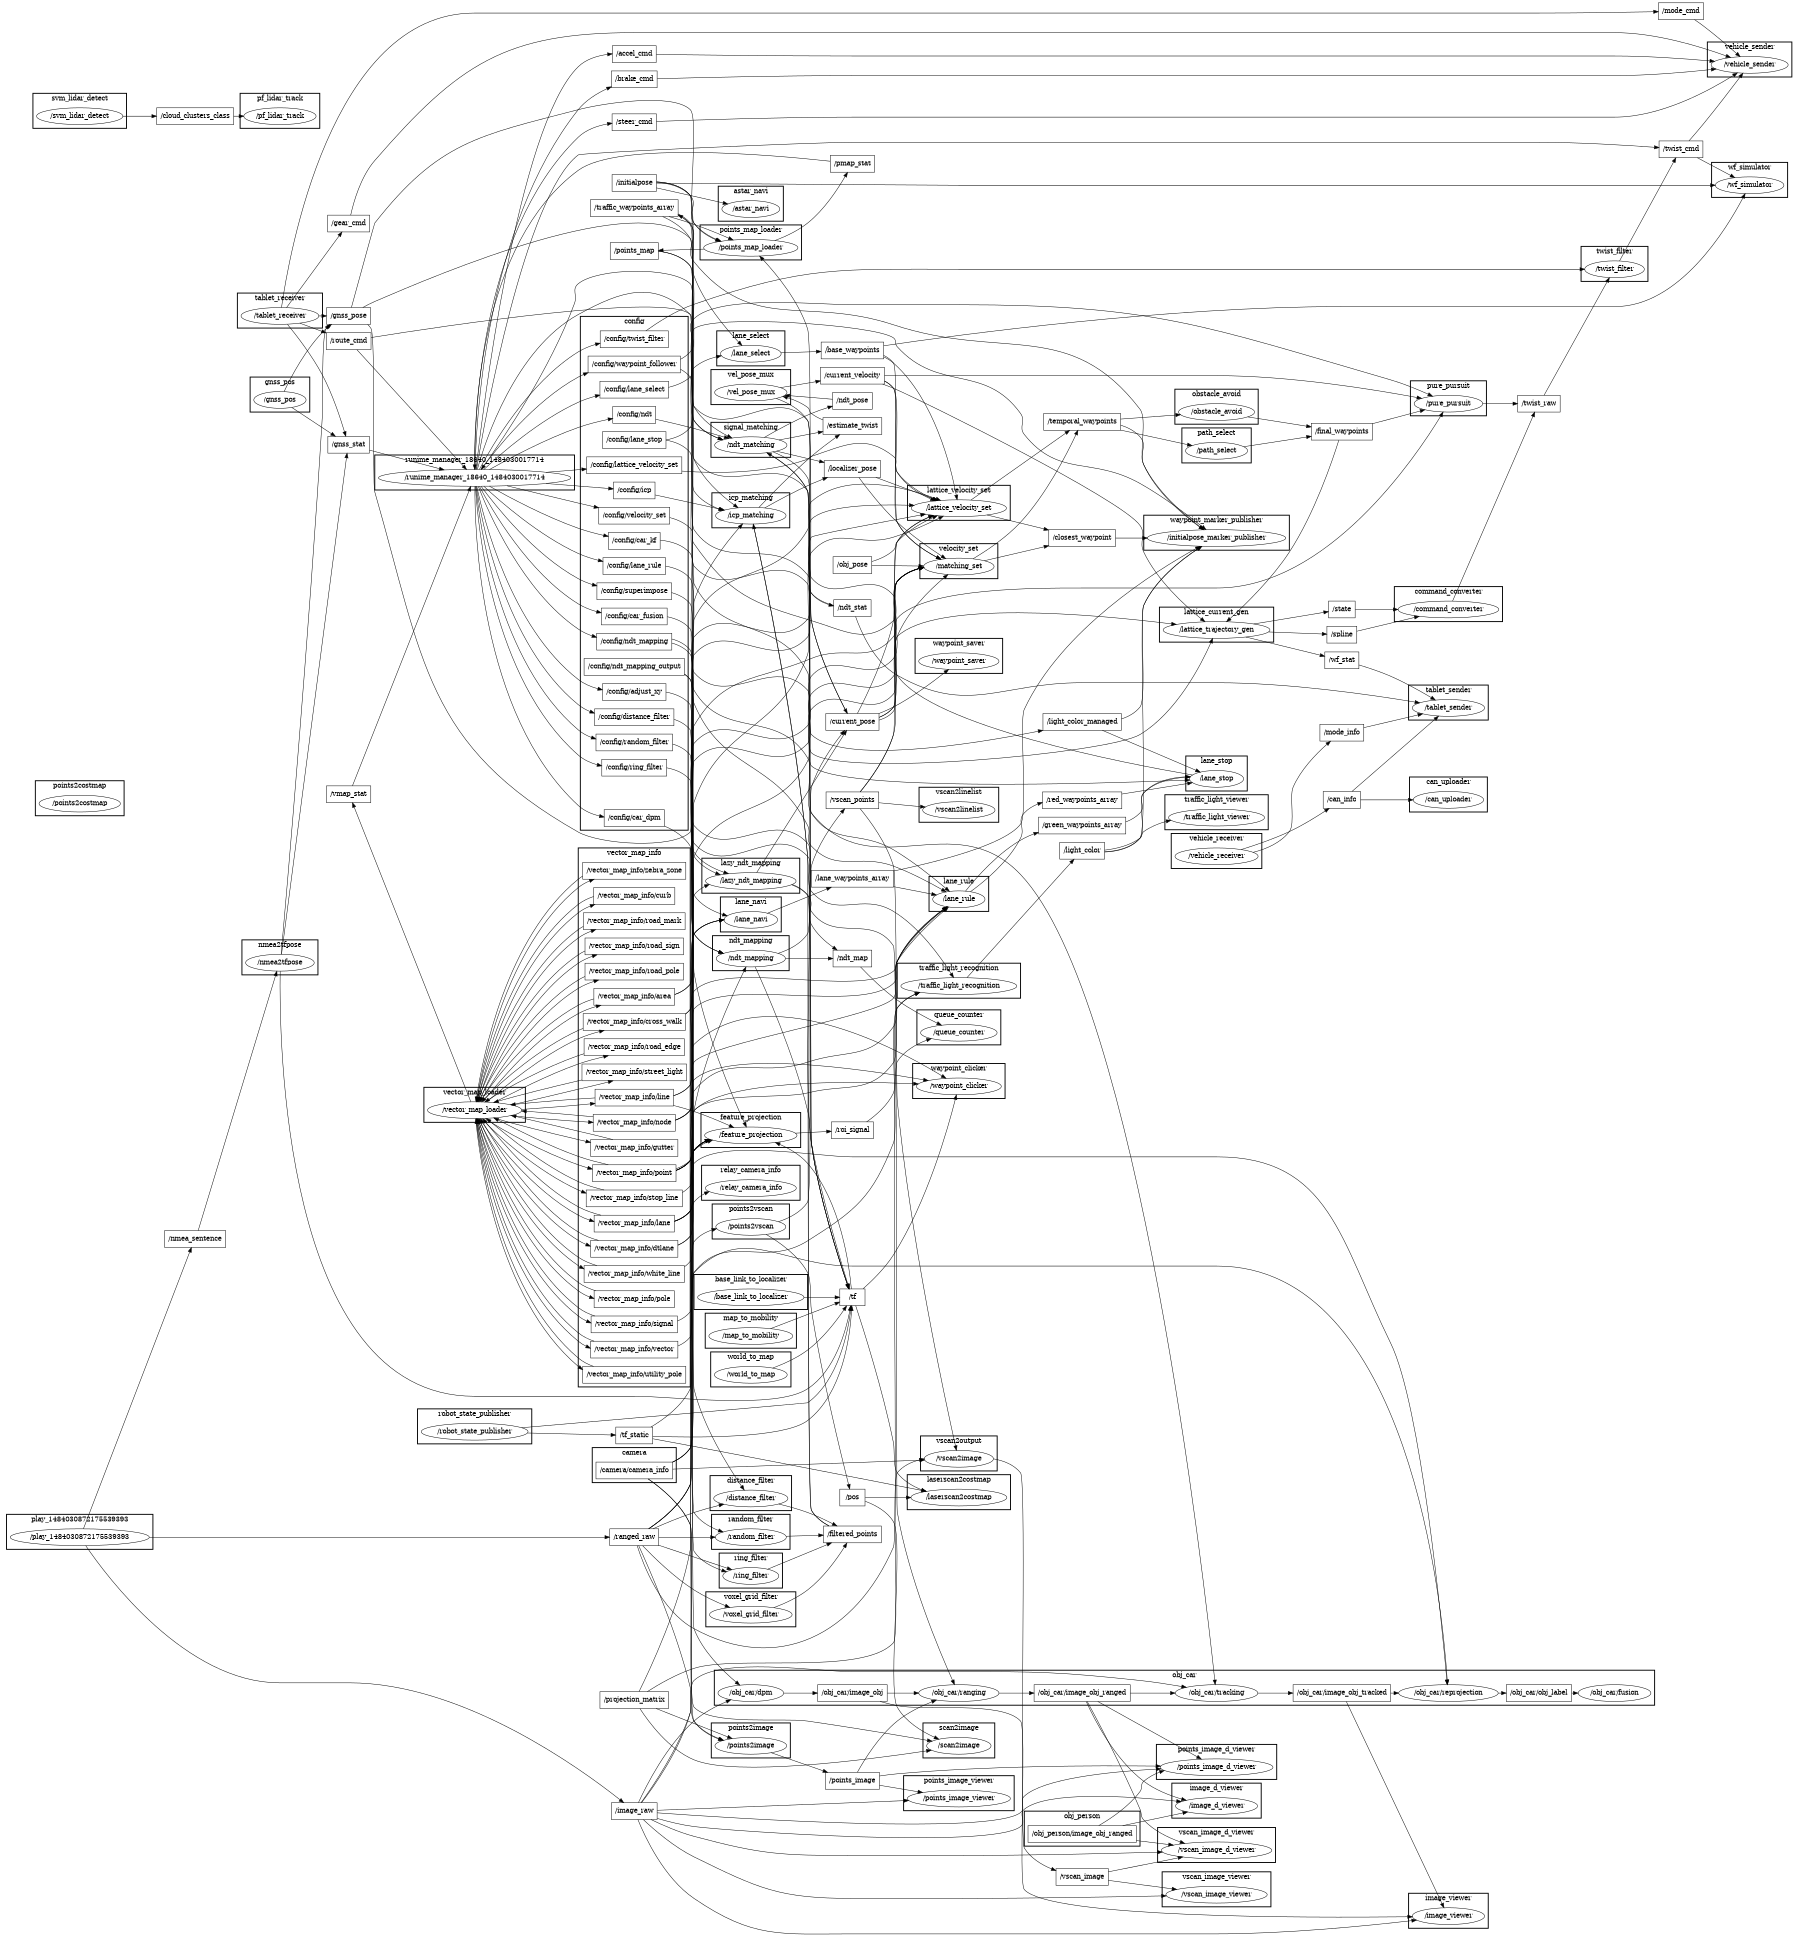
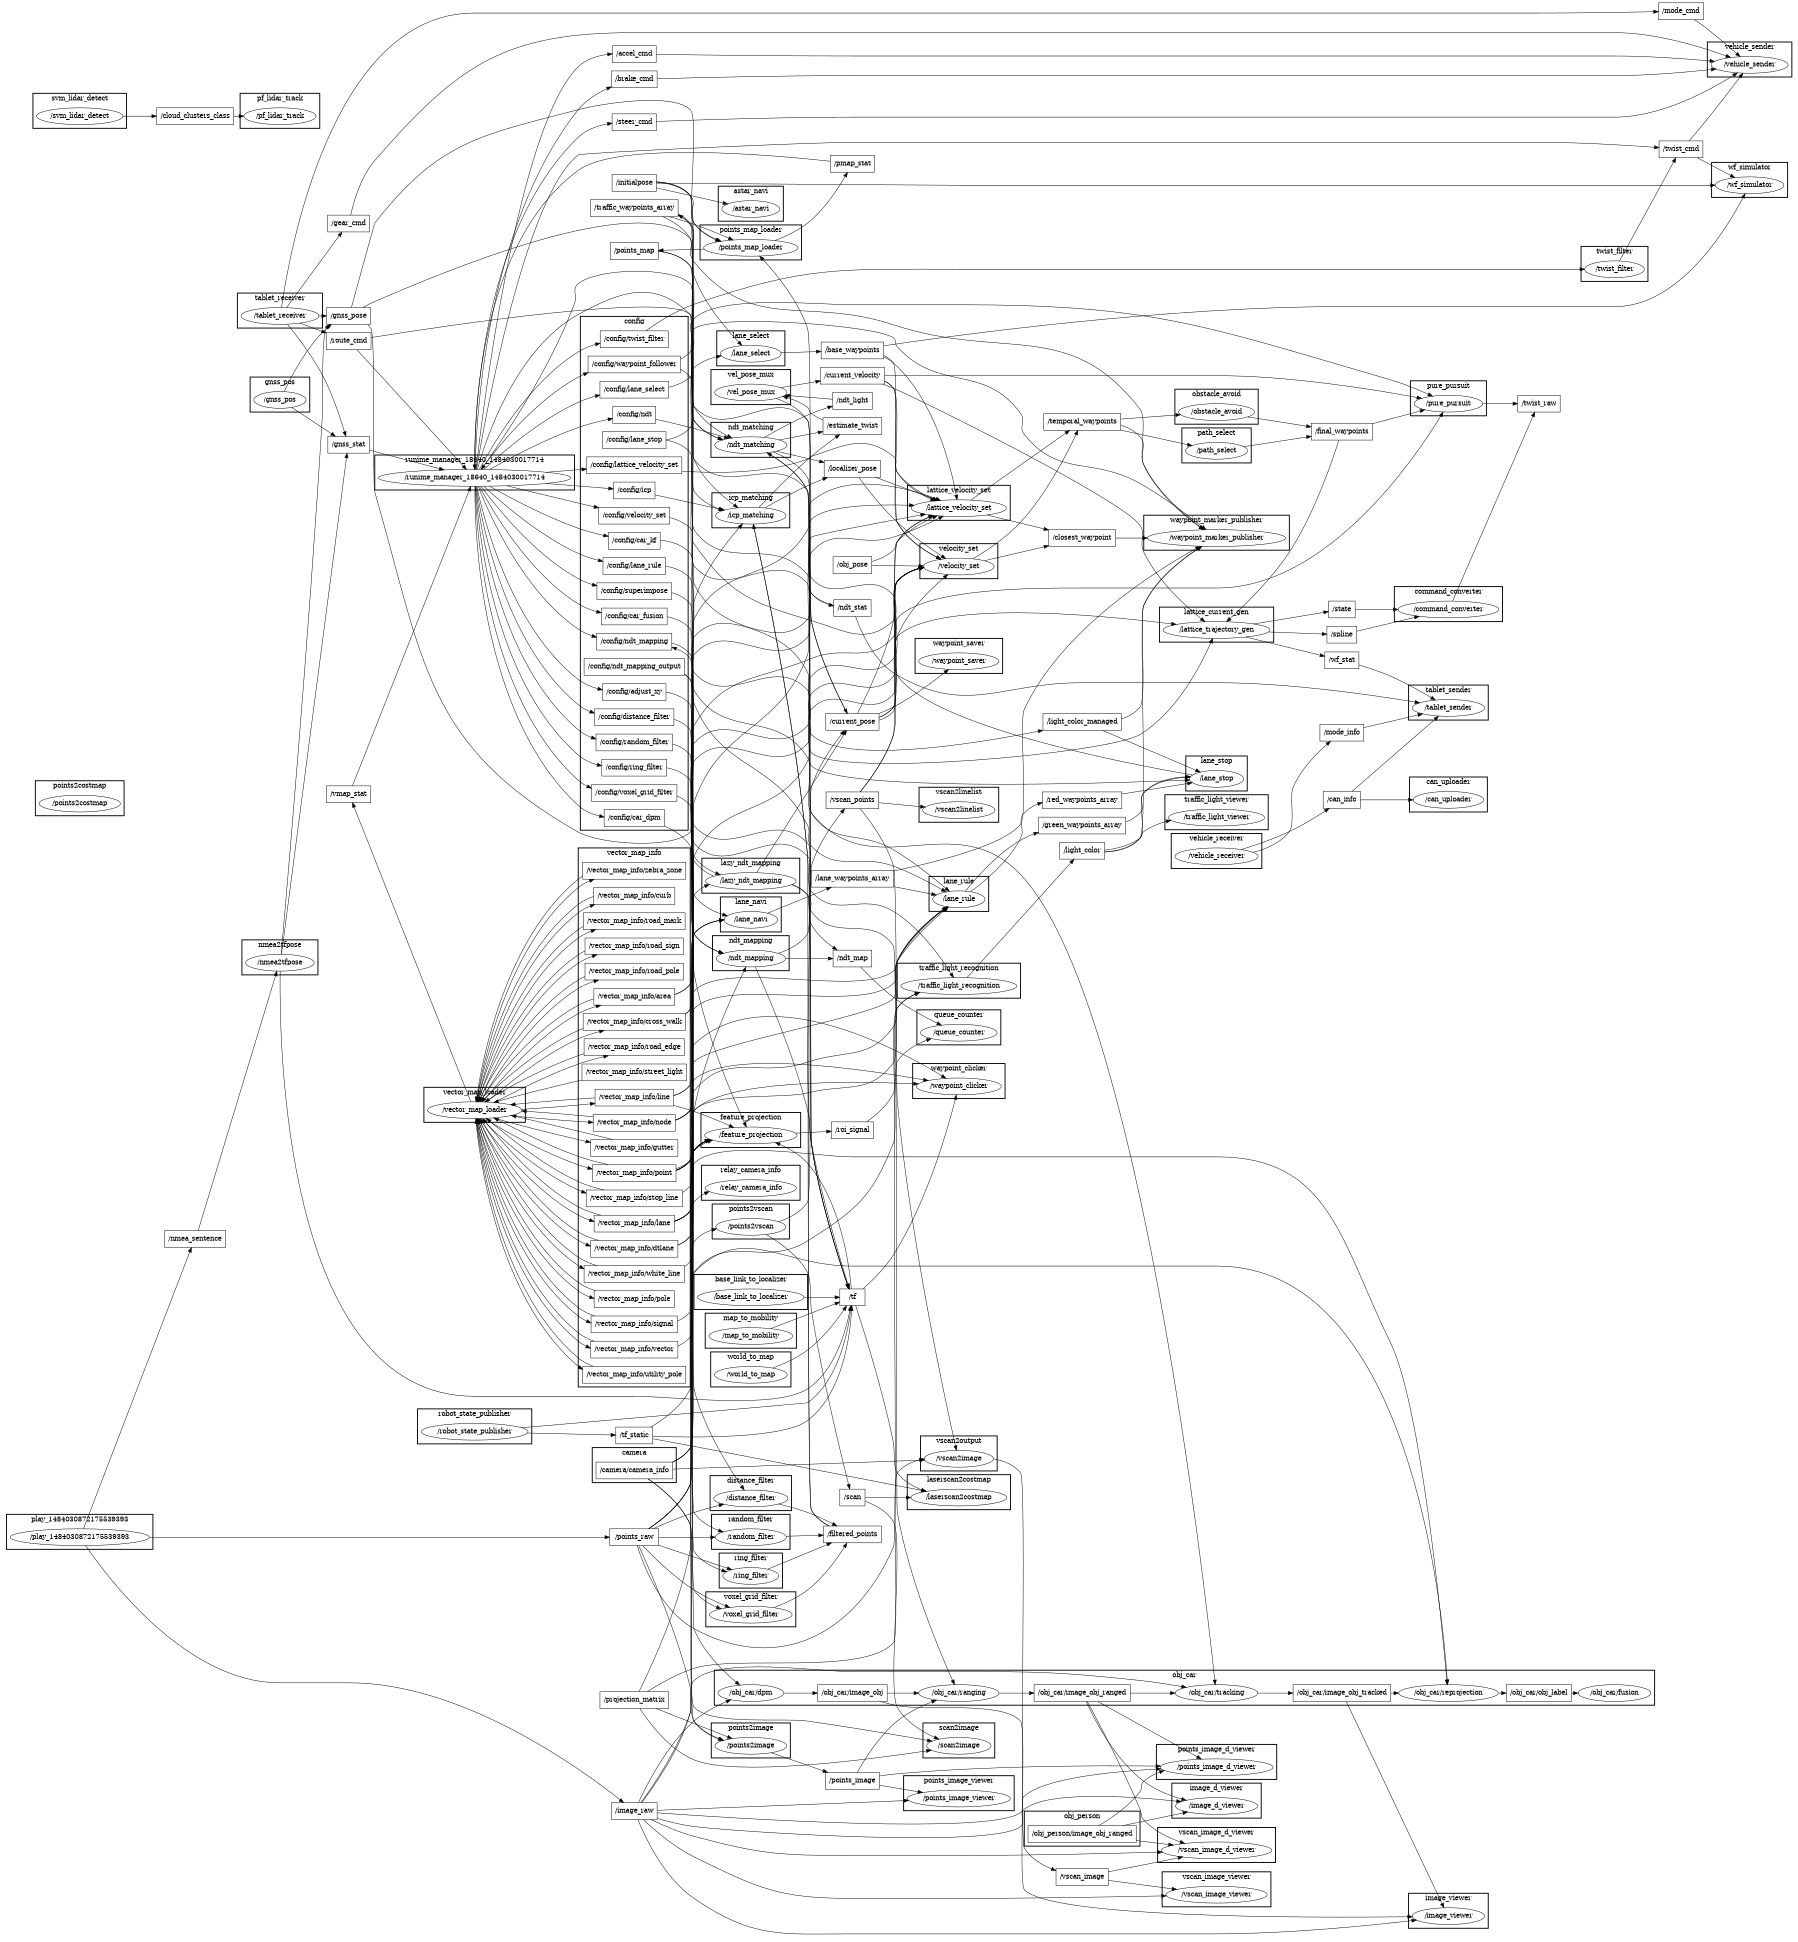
(1576, 339) -> none
(852, 401) -> (852, 401)
(751, 428) -> (751, 428)
(1217, 538) -> (1217, 538)
(959, 567) -> (959, 567)
(692, 758) -> (692, 764)
none -> (634, 793)
(560, 1094) -> none
(852, 1498) -> (852, 1498)
(634, 1537) -> (634, 1537)
